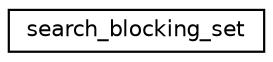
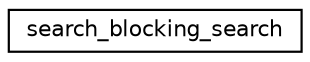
(136, 31) -> (155, 31)
